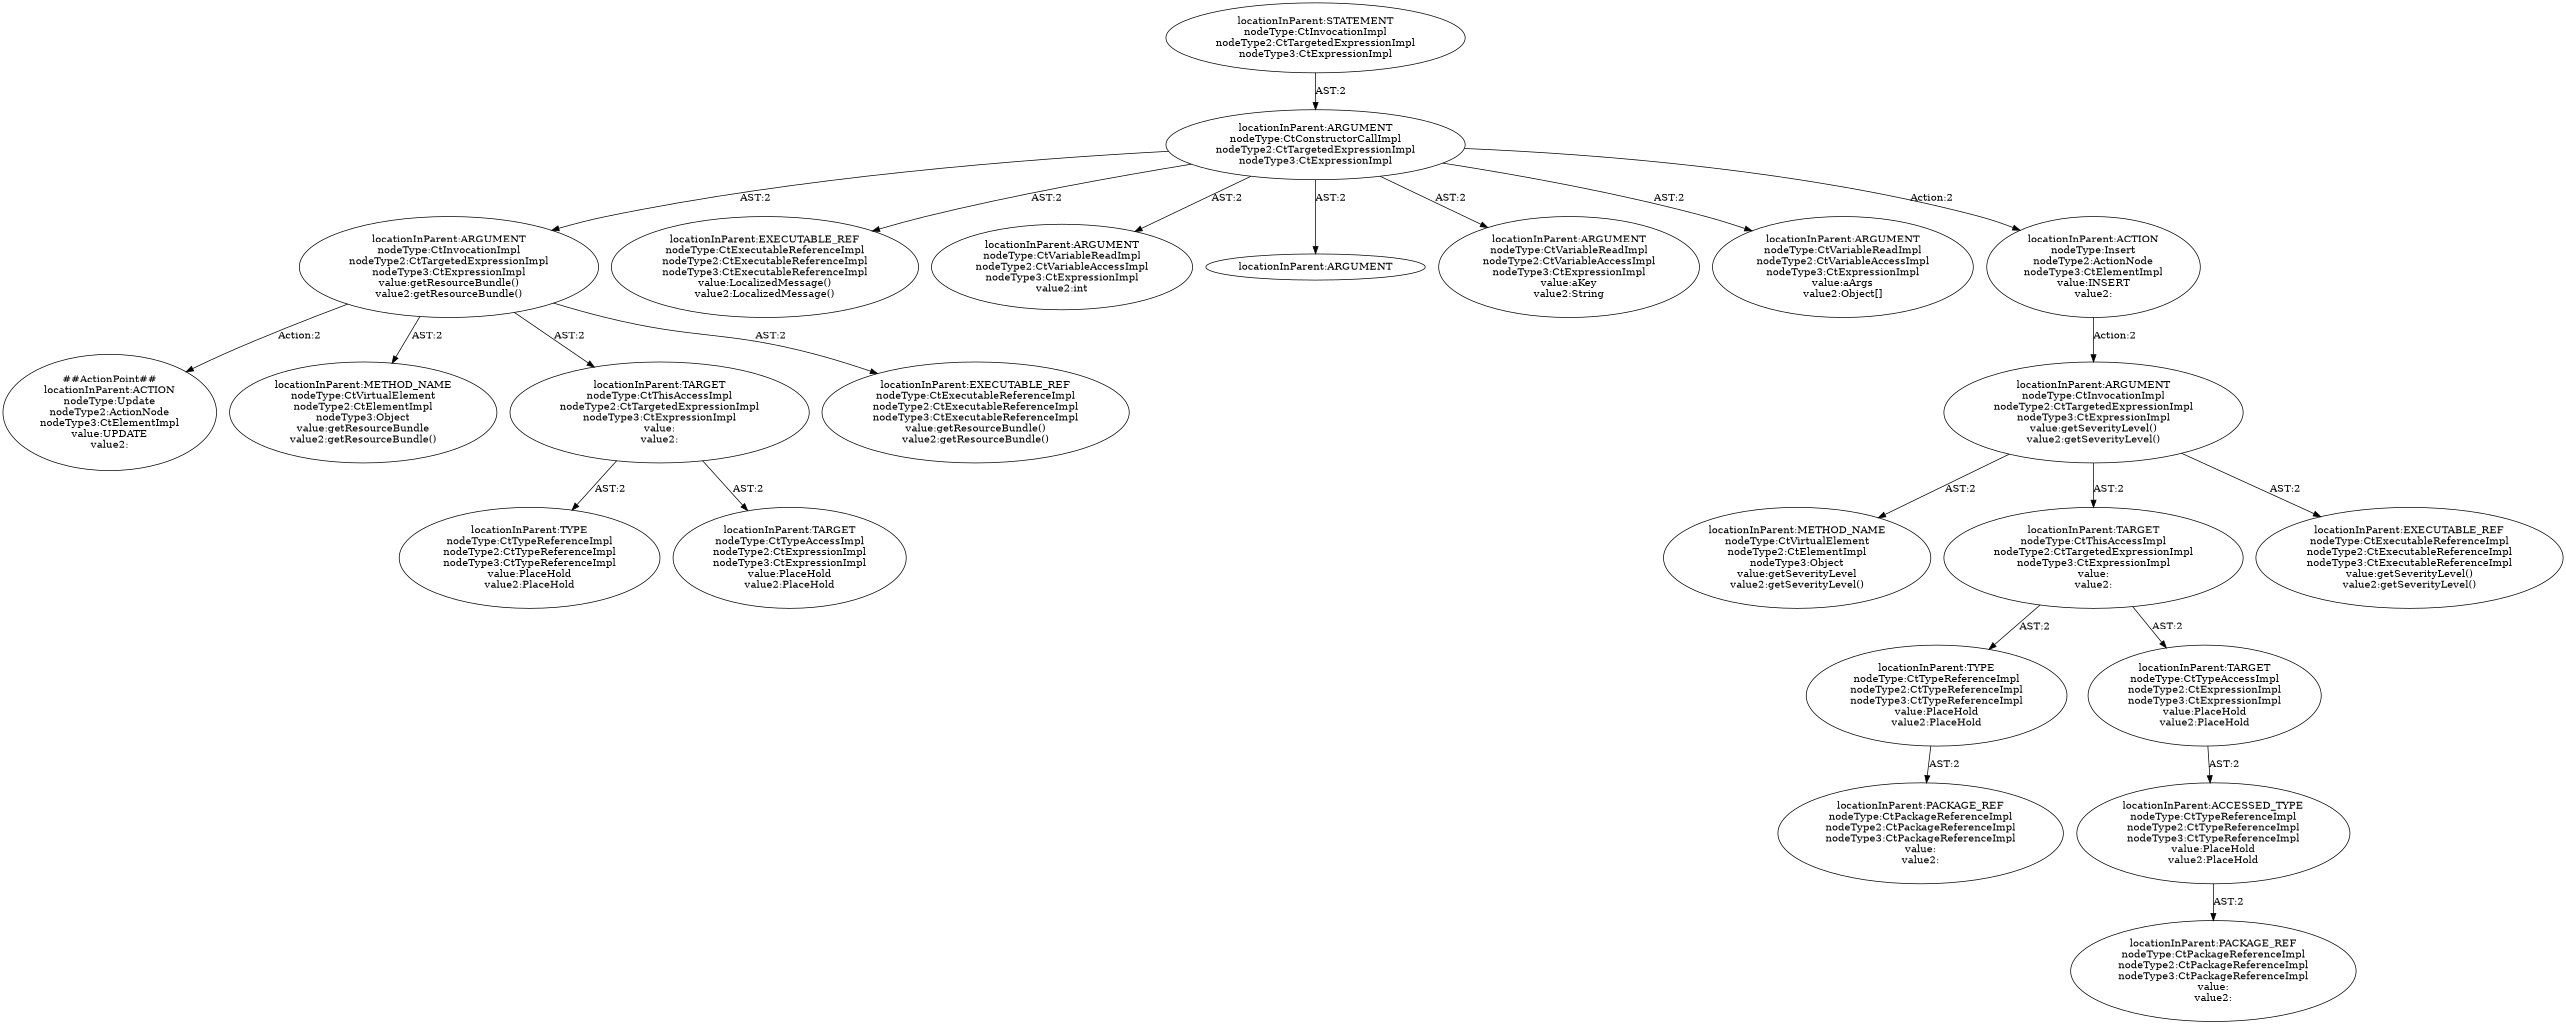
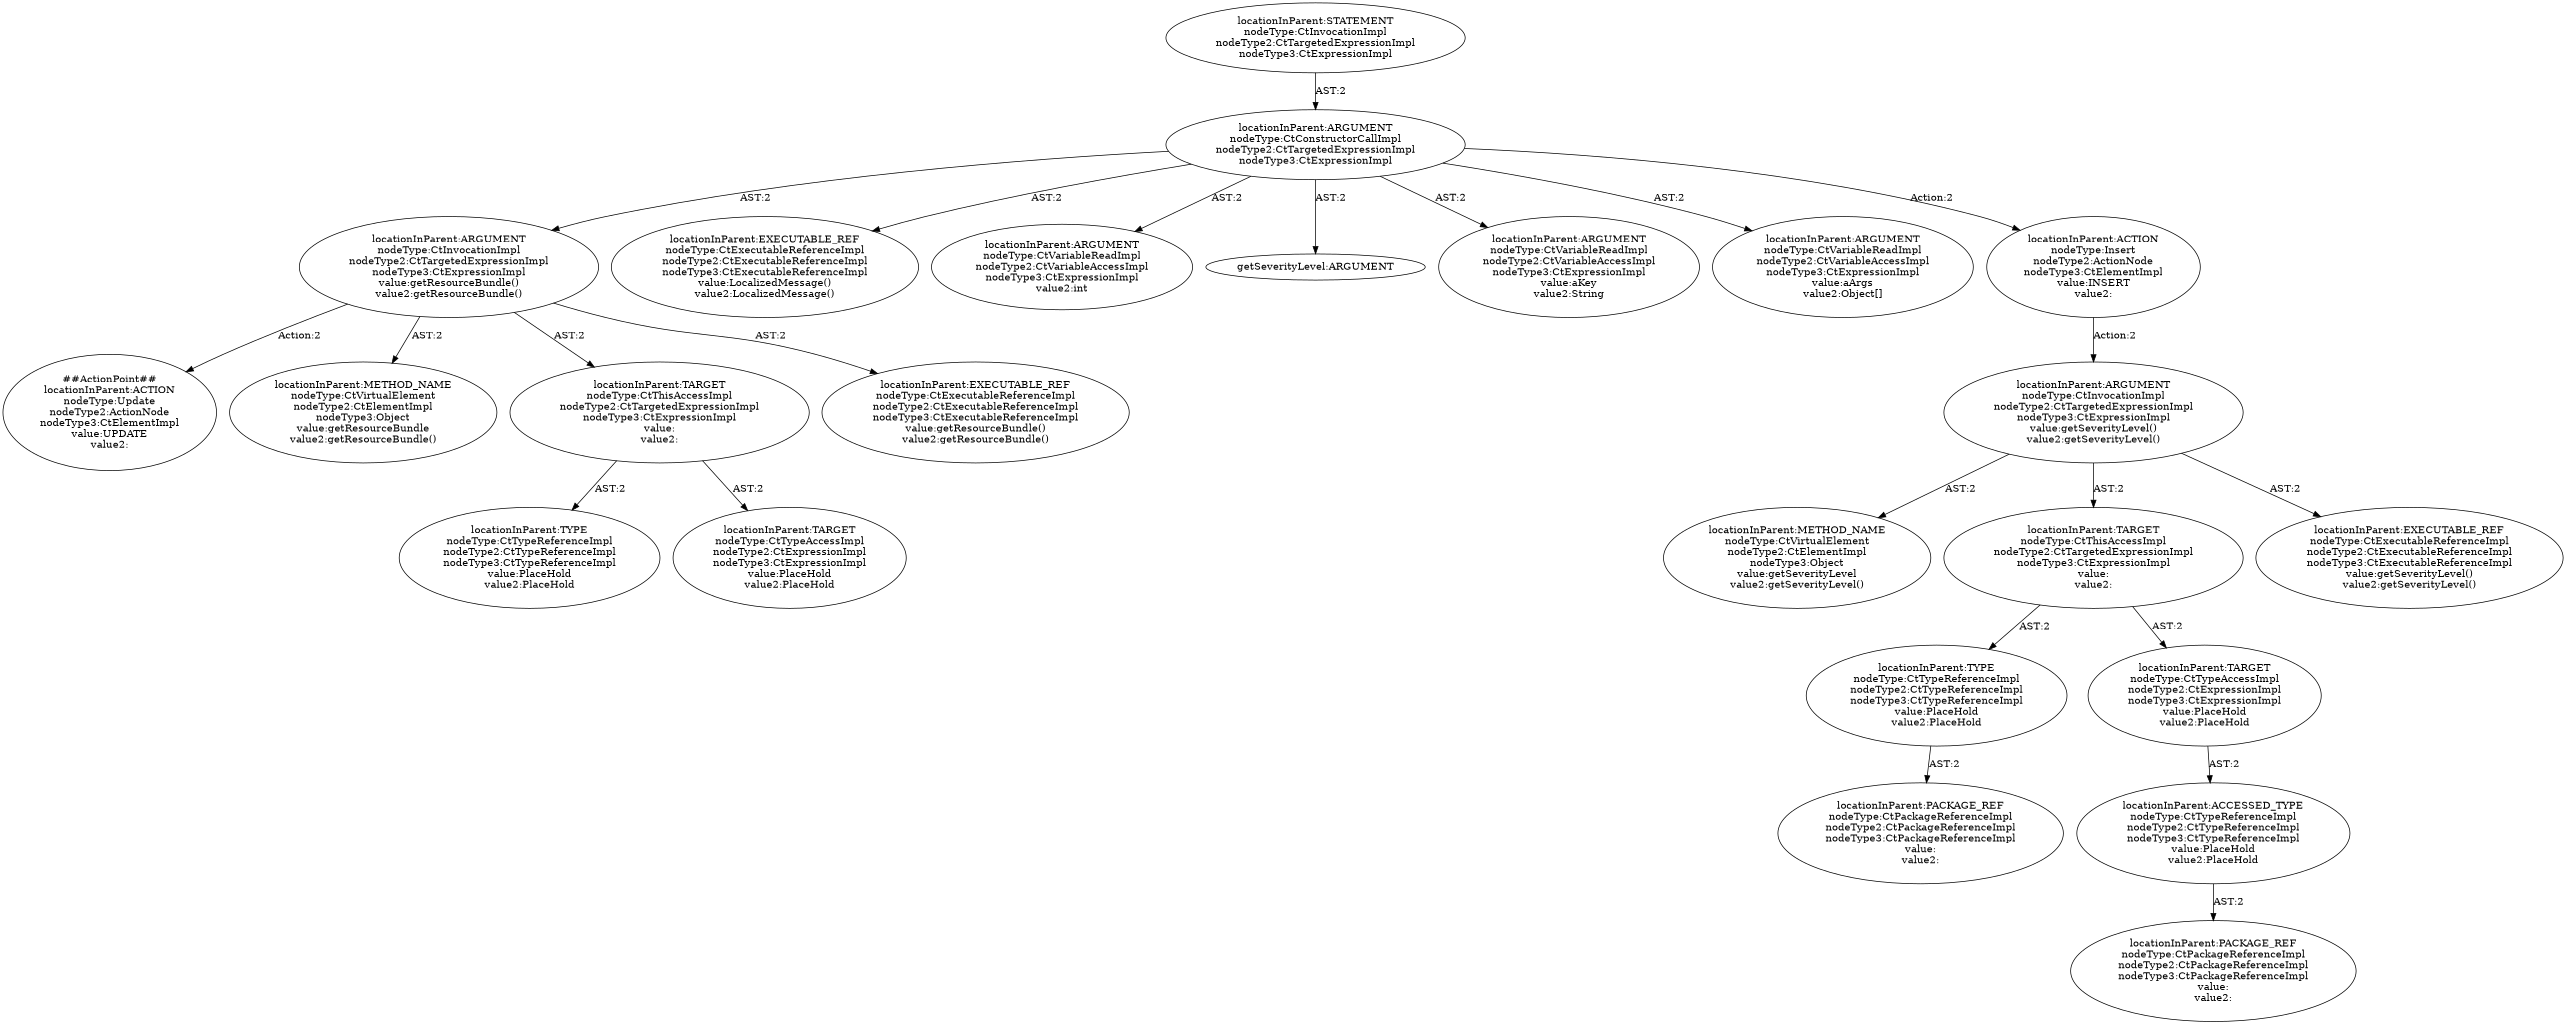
(1316, 267) -> (1316, 267)
